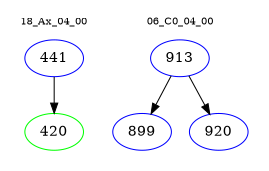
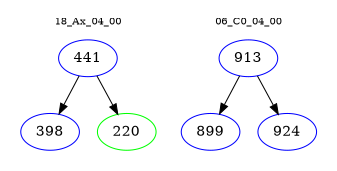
none -> (50, 132)
(54, 132) -> (127, 132)
(219, 132) -> (287, 132)
